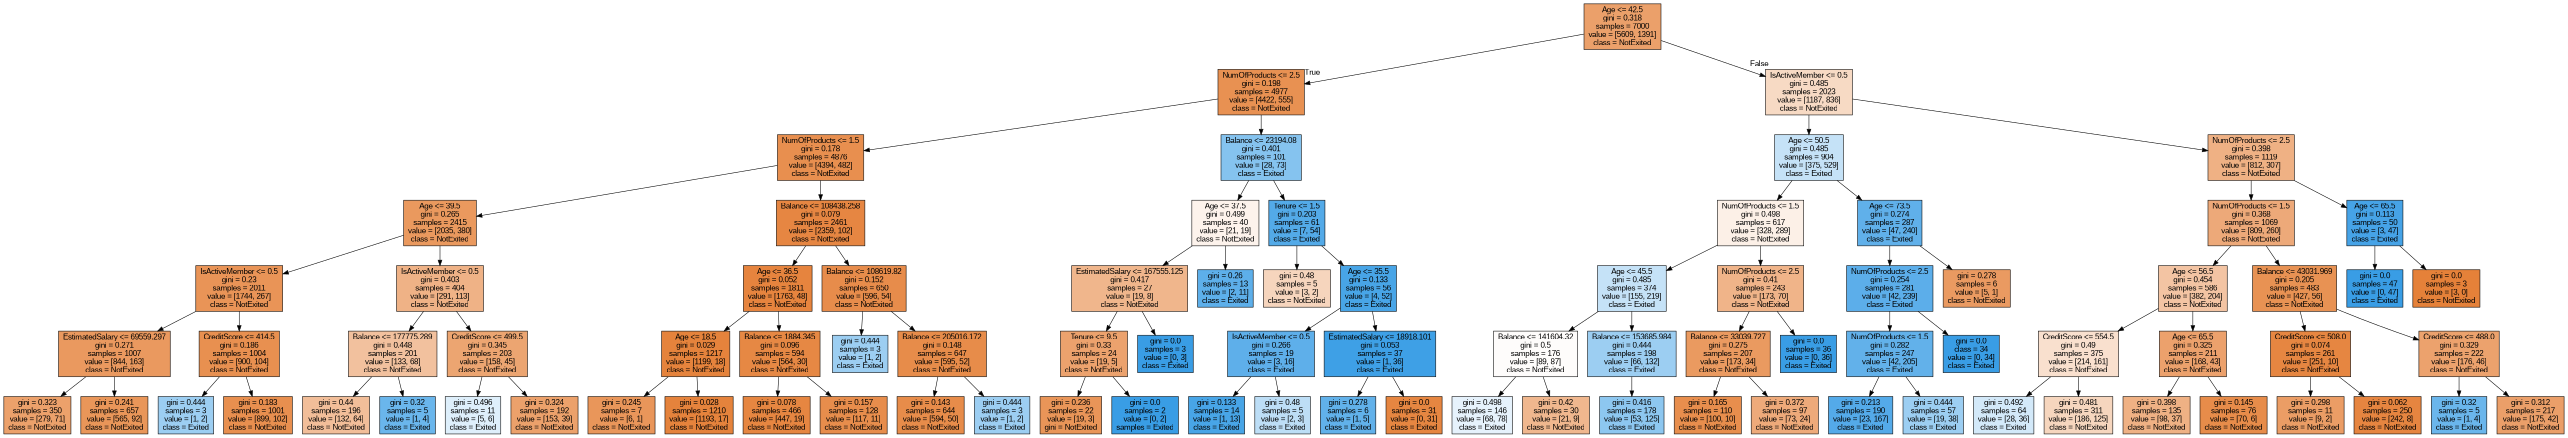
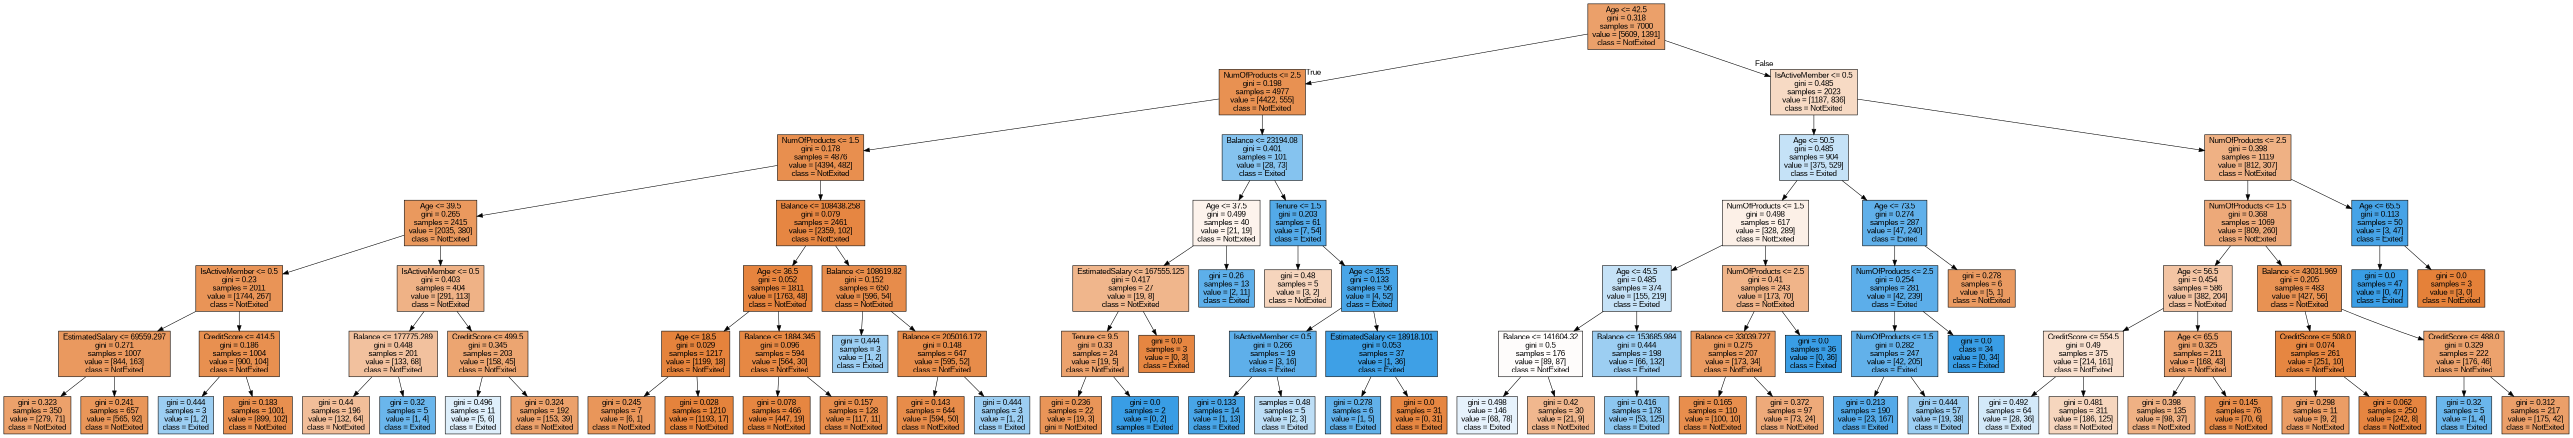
(1165, 354) -> (1167, 354)
(1283, 415) -> (1285, 415)
(1482, 415) -> (1487, 415)
